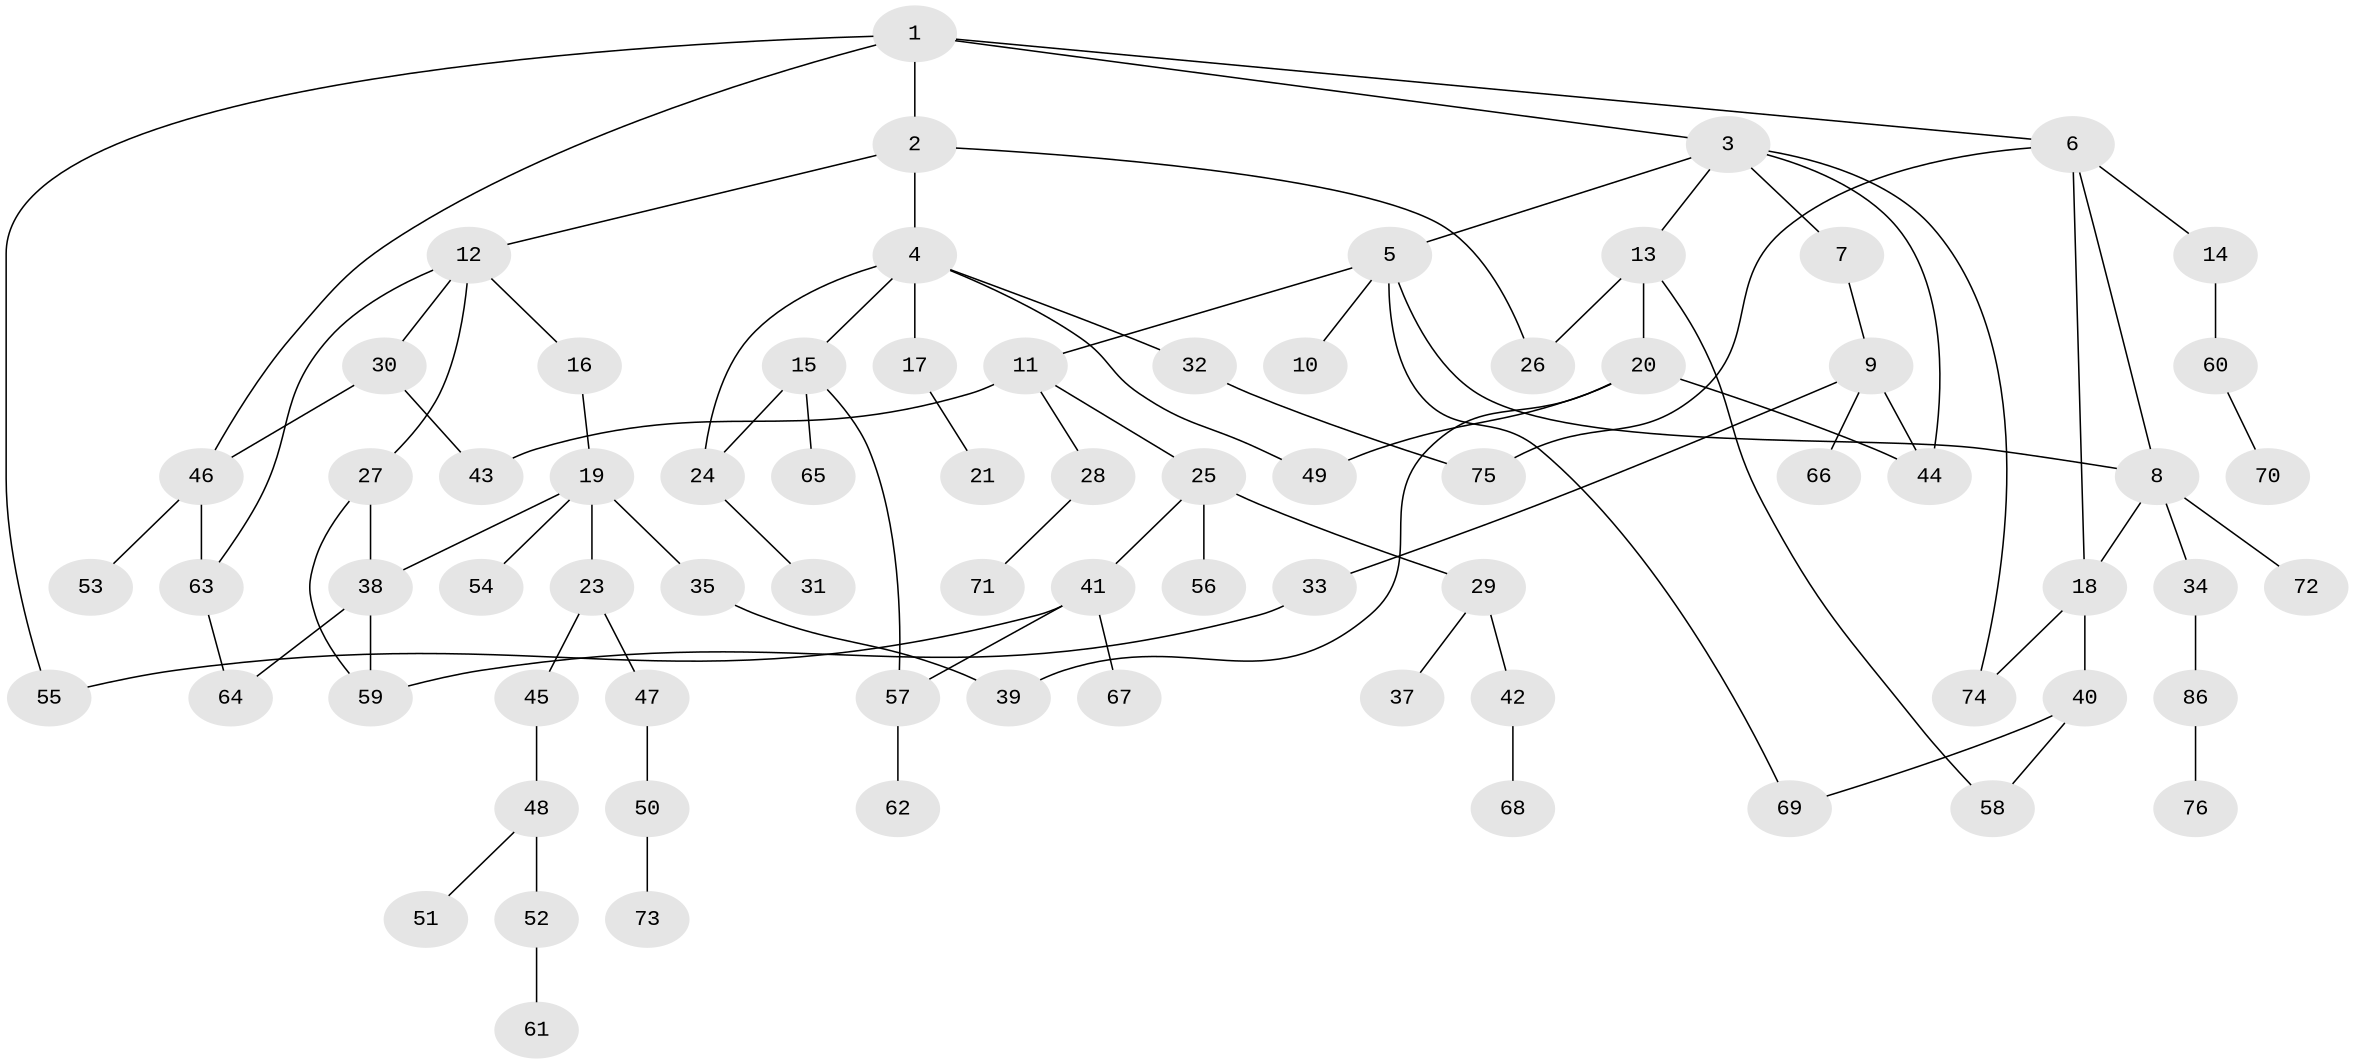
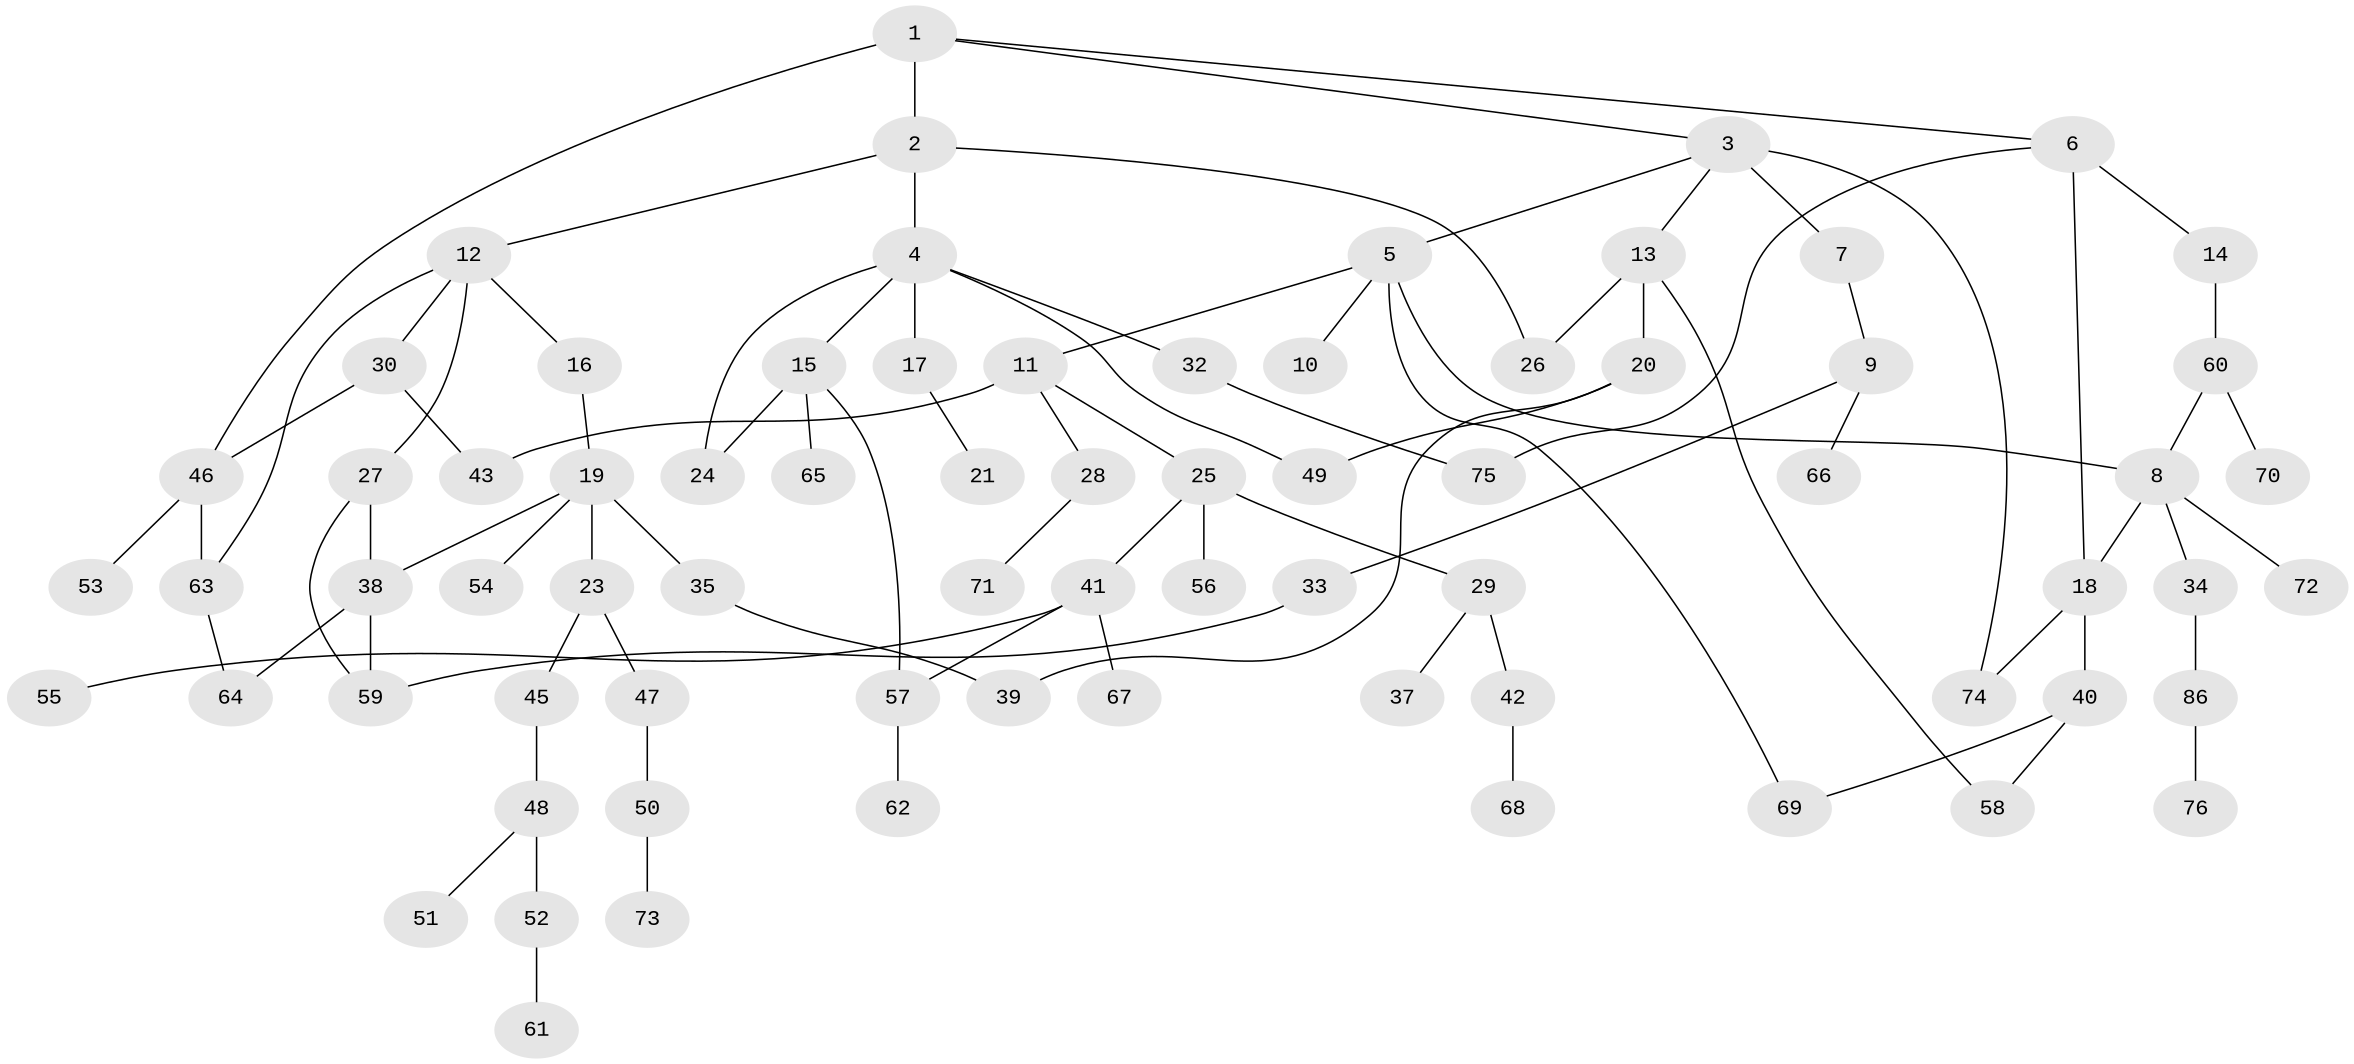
(205, 116) -> none
(2115, 311) -> (2186, 421)
(1930, 477) -> none
(813, 587) -> none
